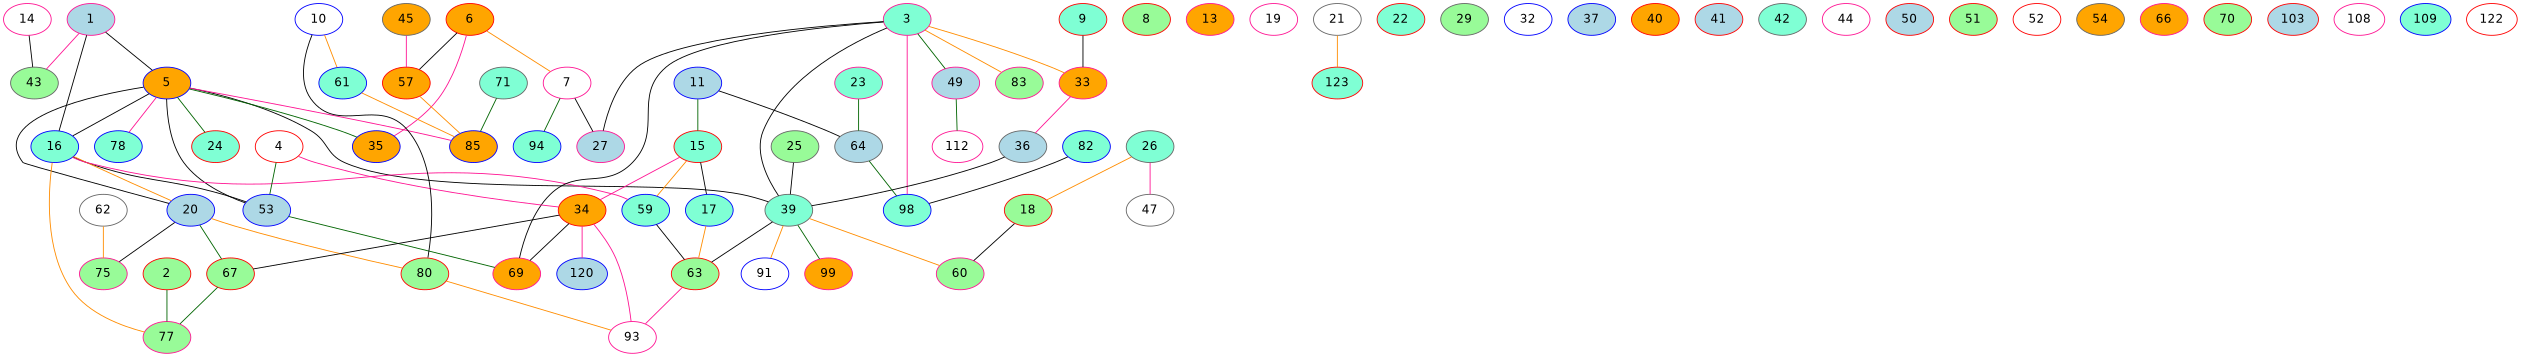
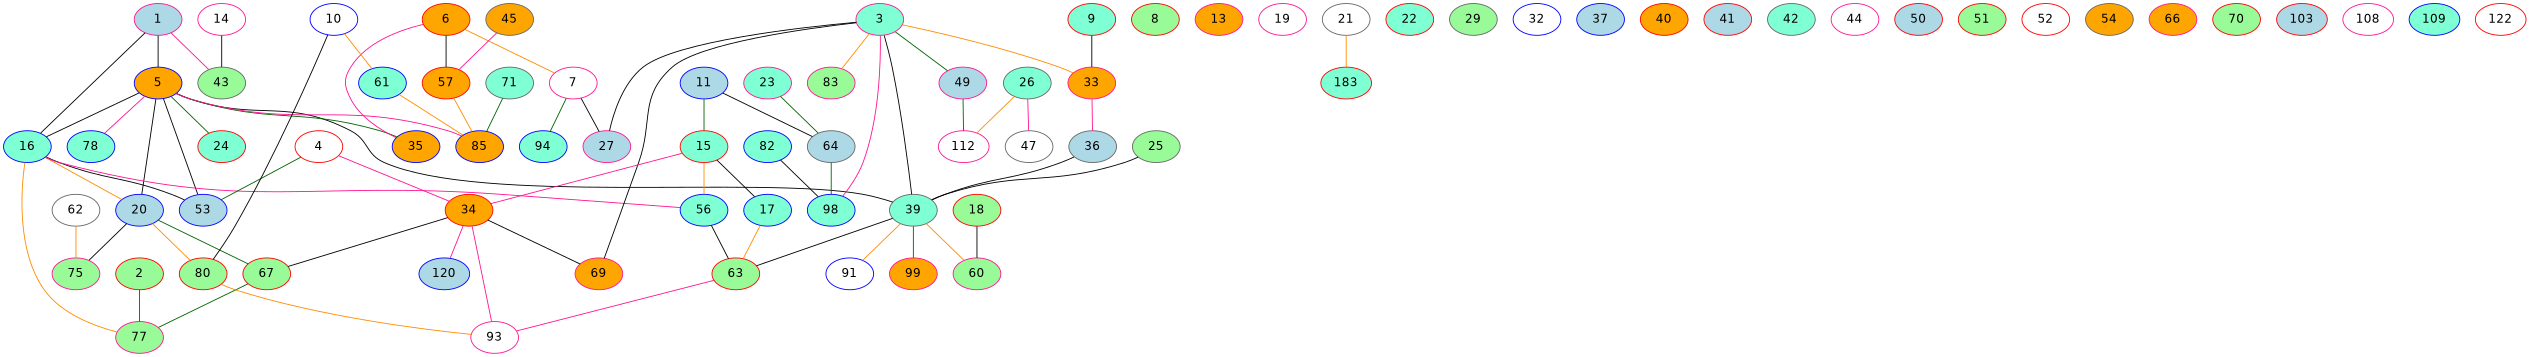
(1337, 83) -> (1346, 83)
(1089, 178) -> (996, 115)
(646, 210) -> (704, 210)
(381, 239) -> none
